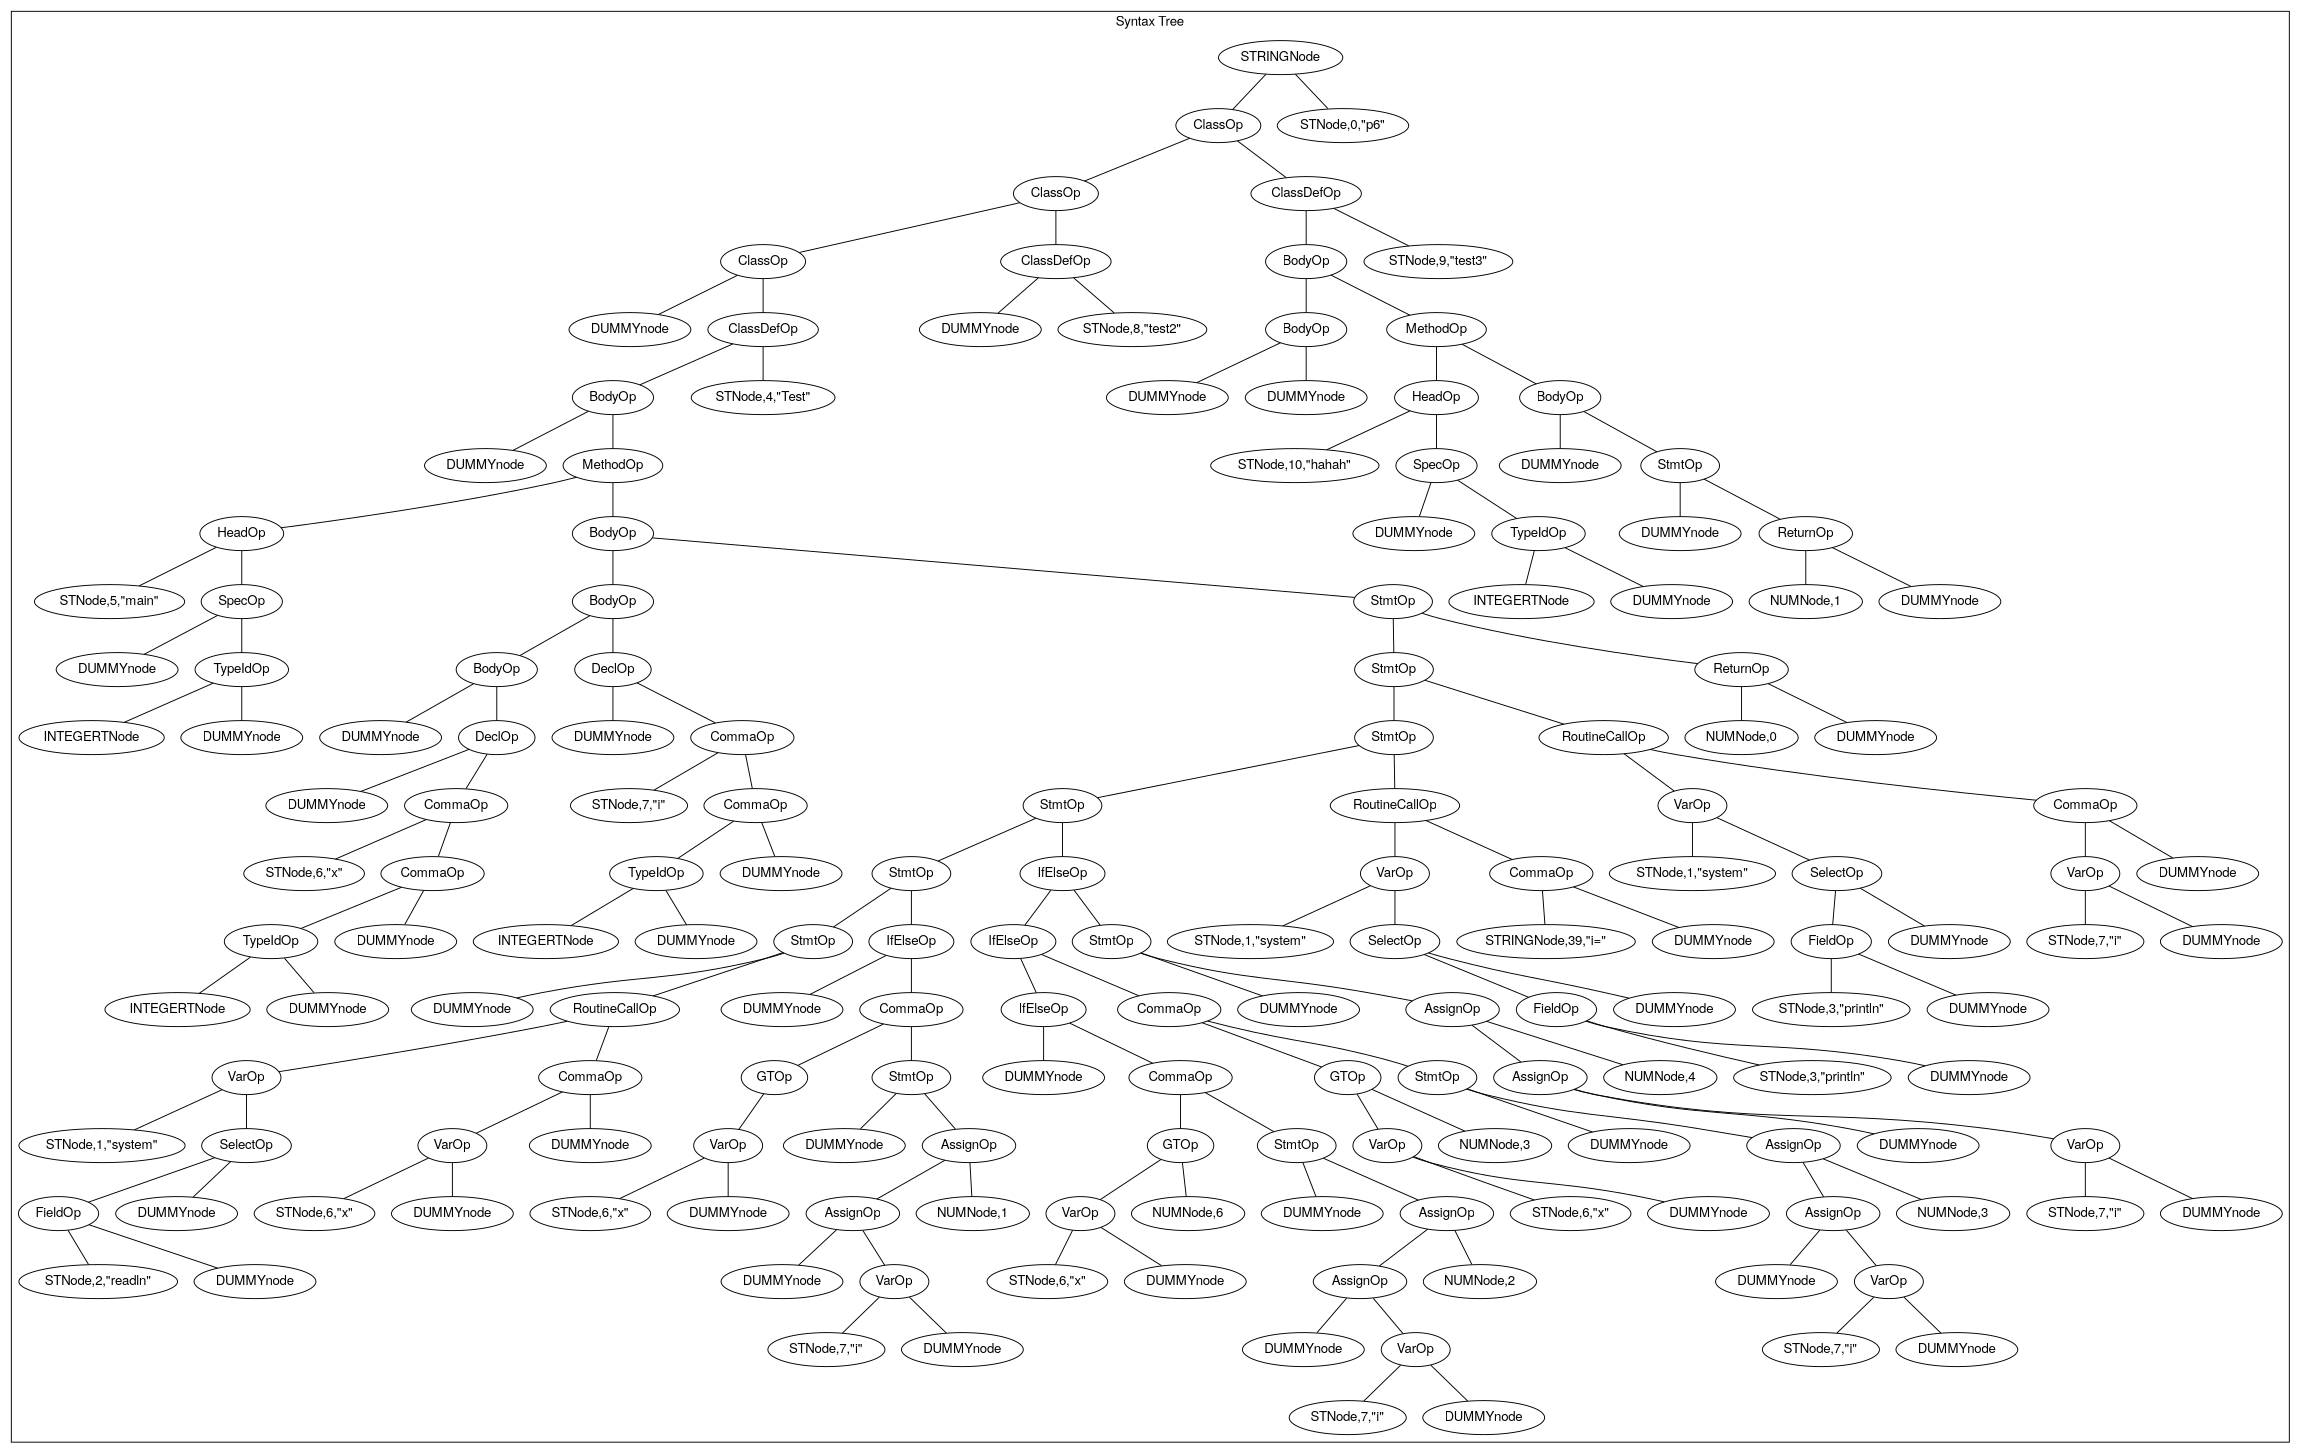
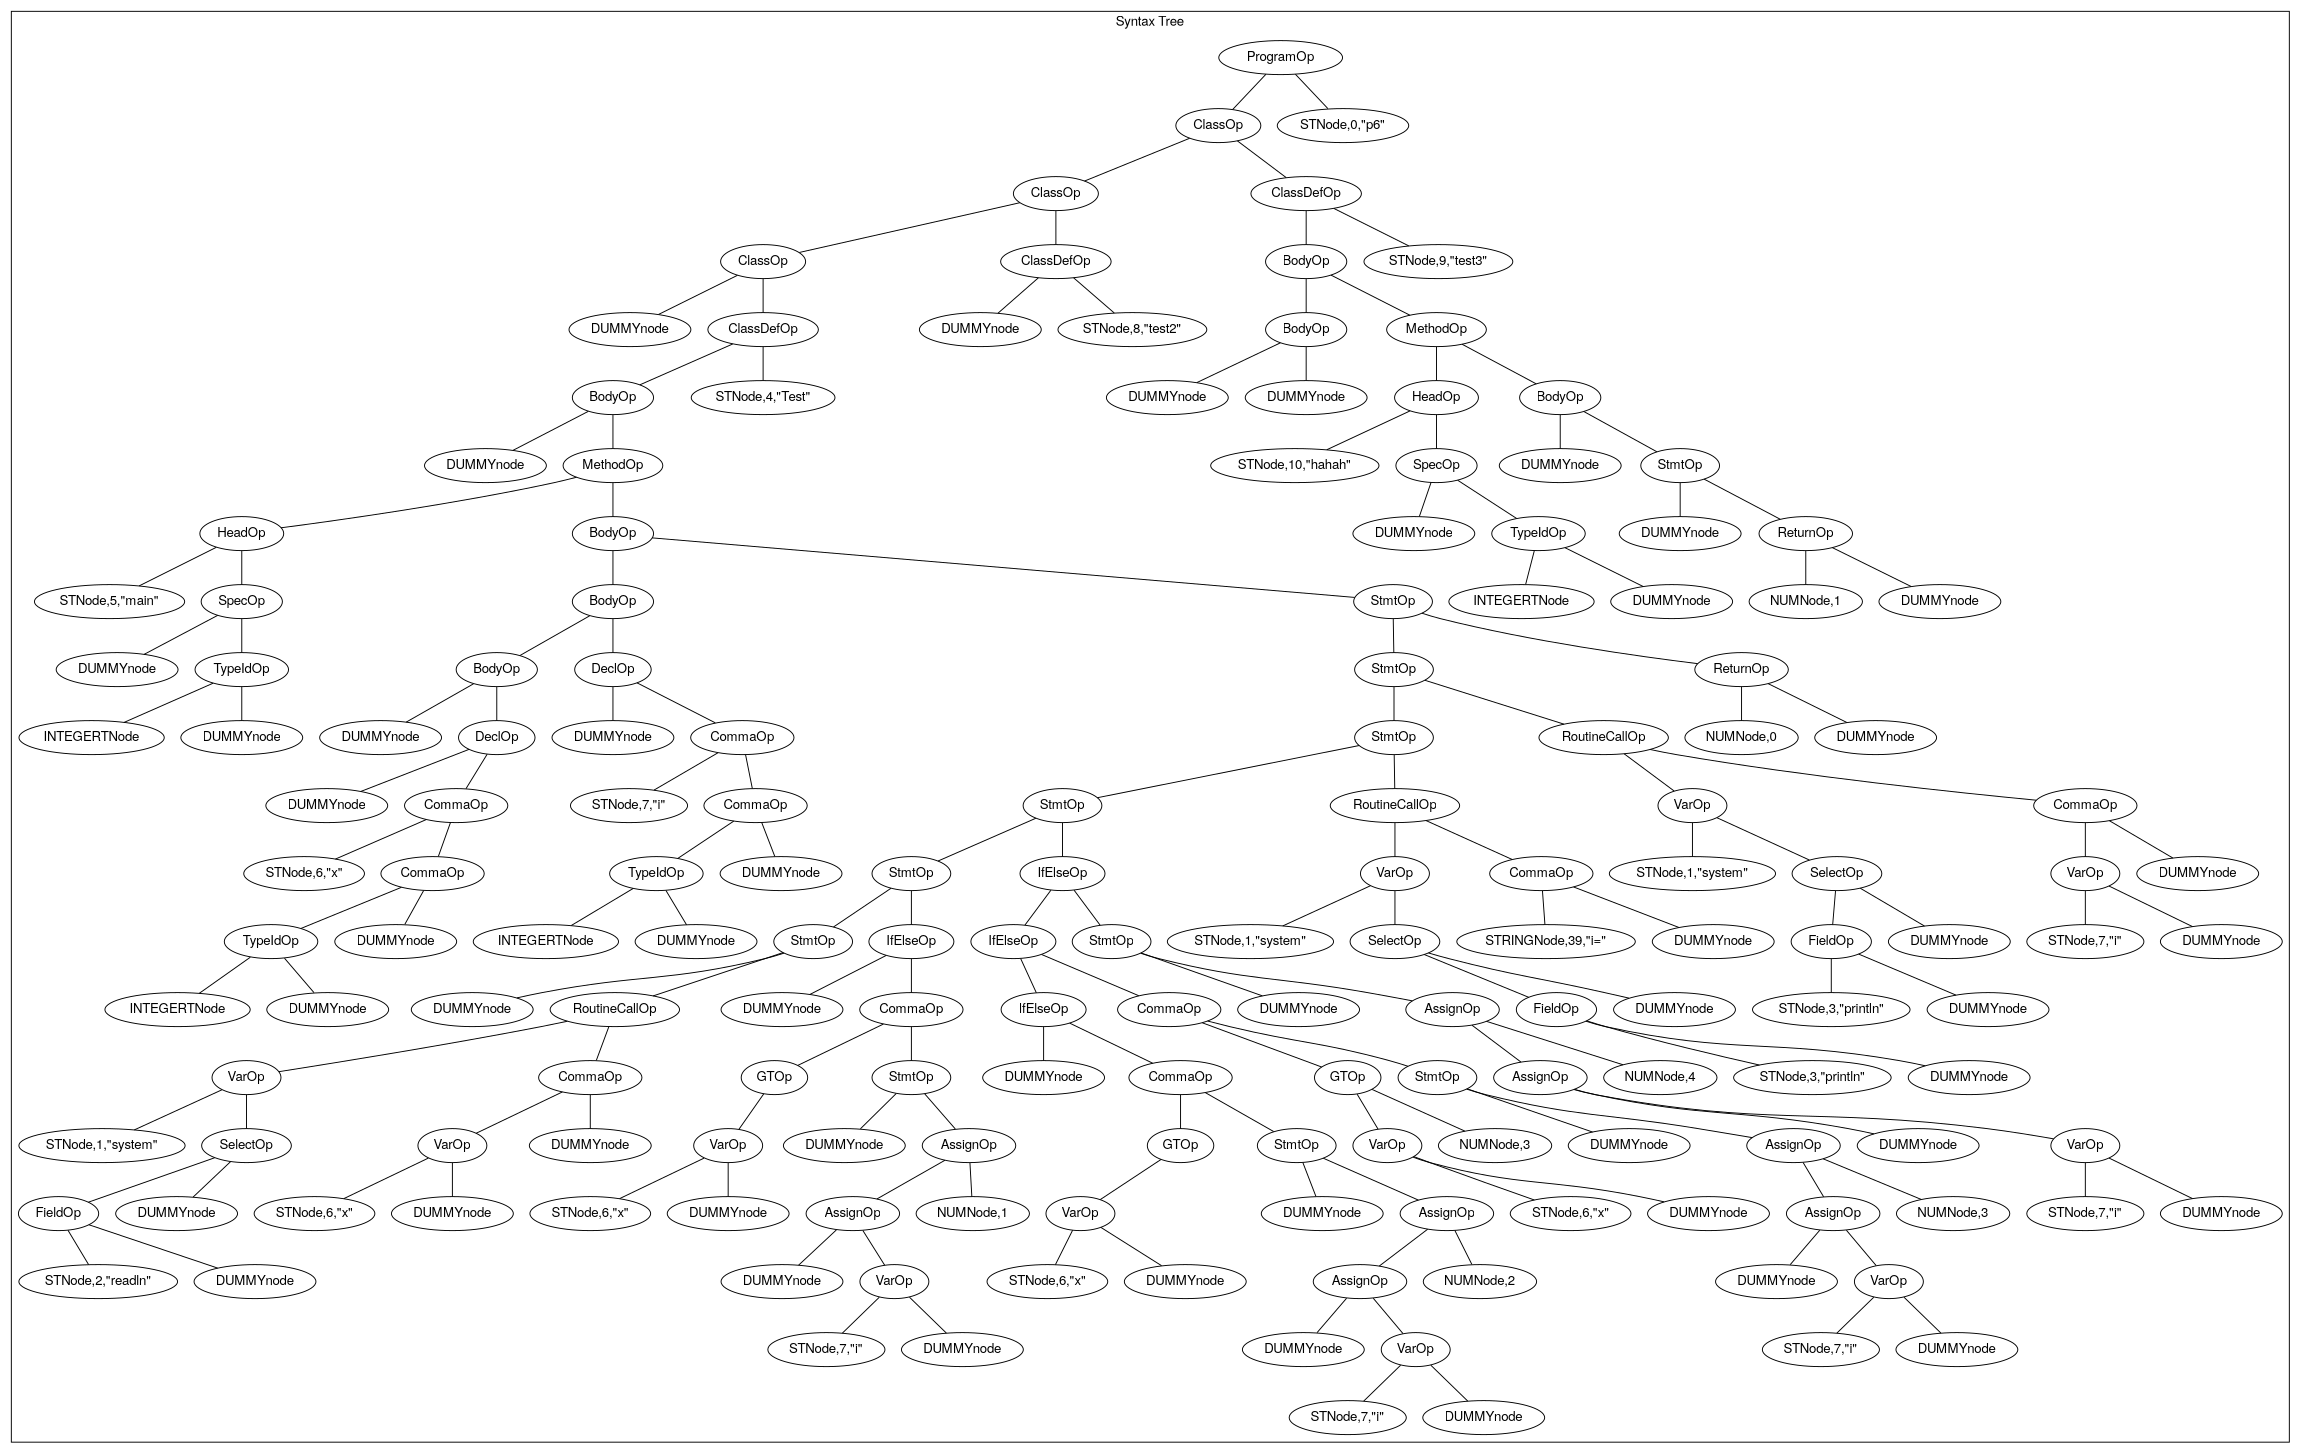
(1281, 58) -> (1281, 58)
(1188, 1214) -> none
